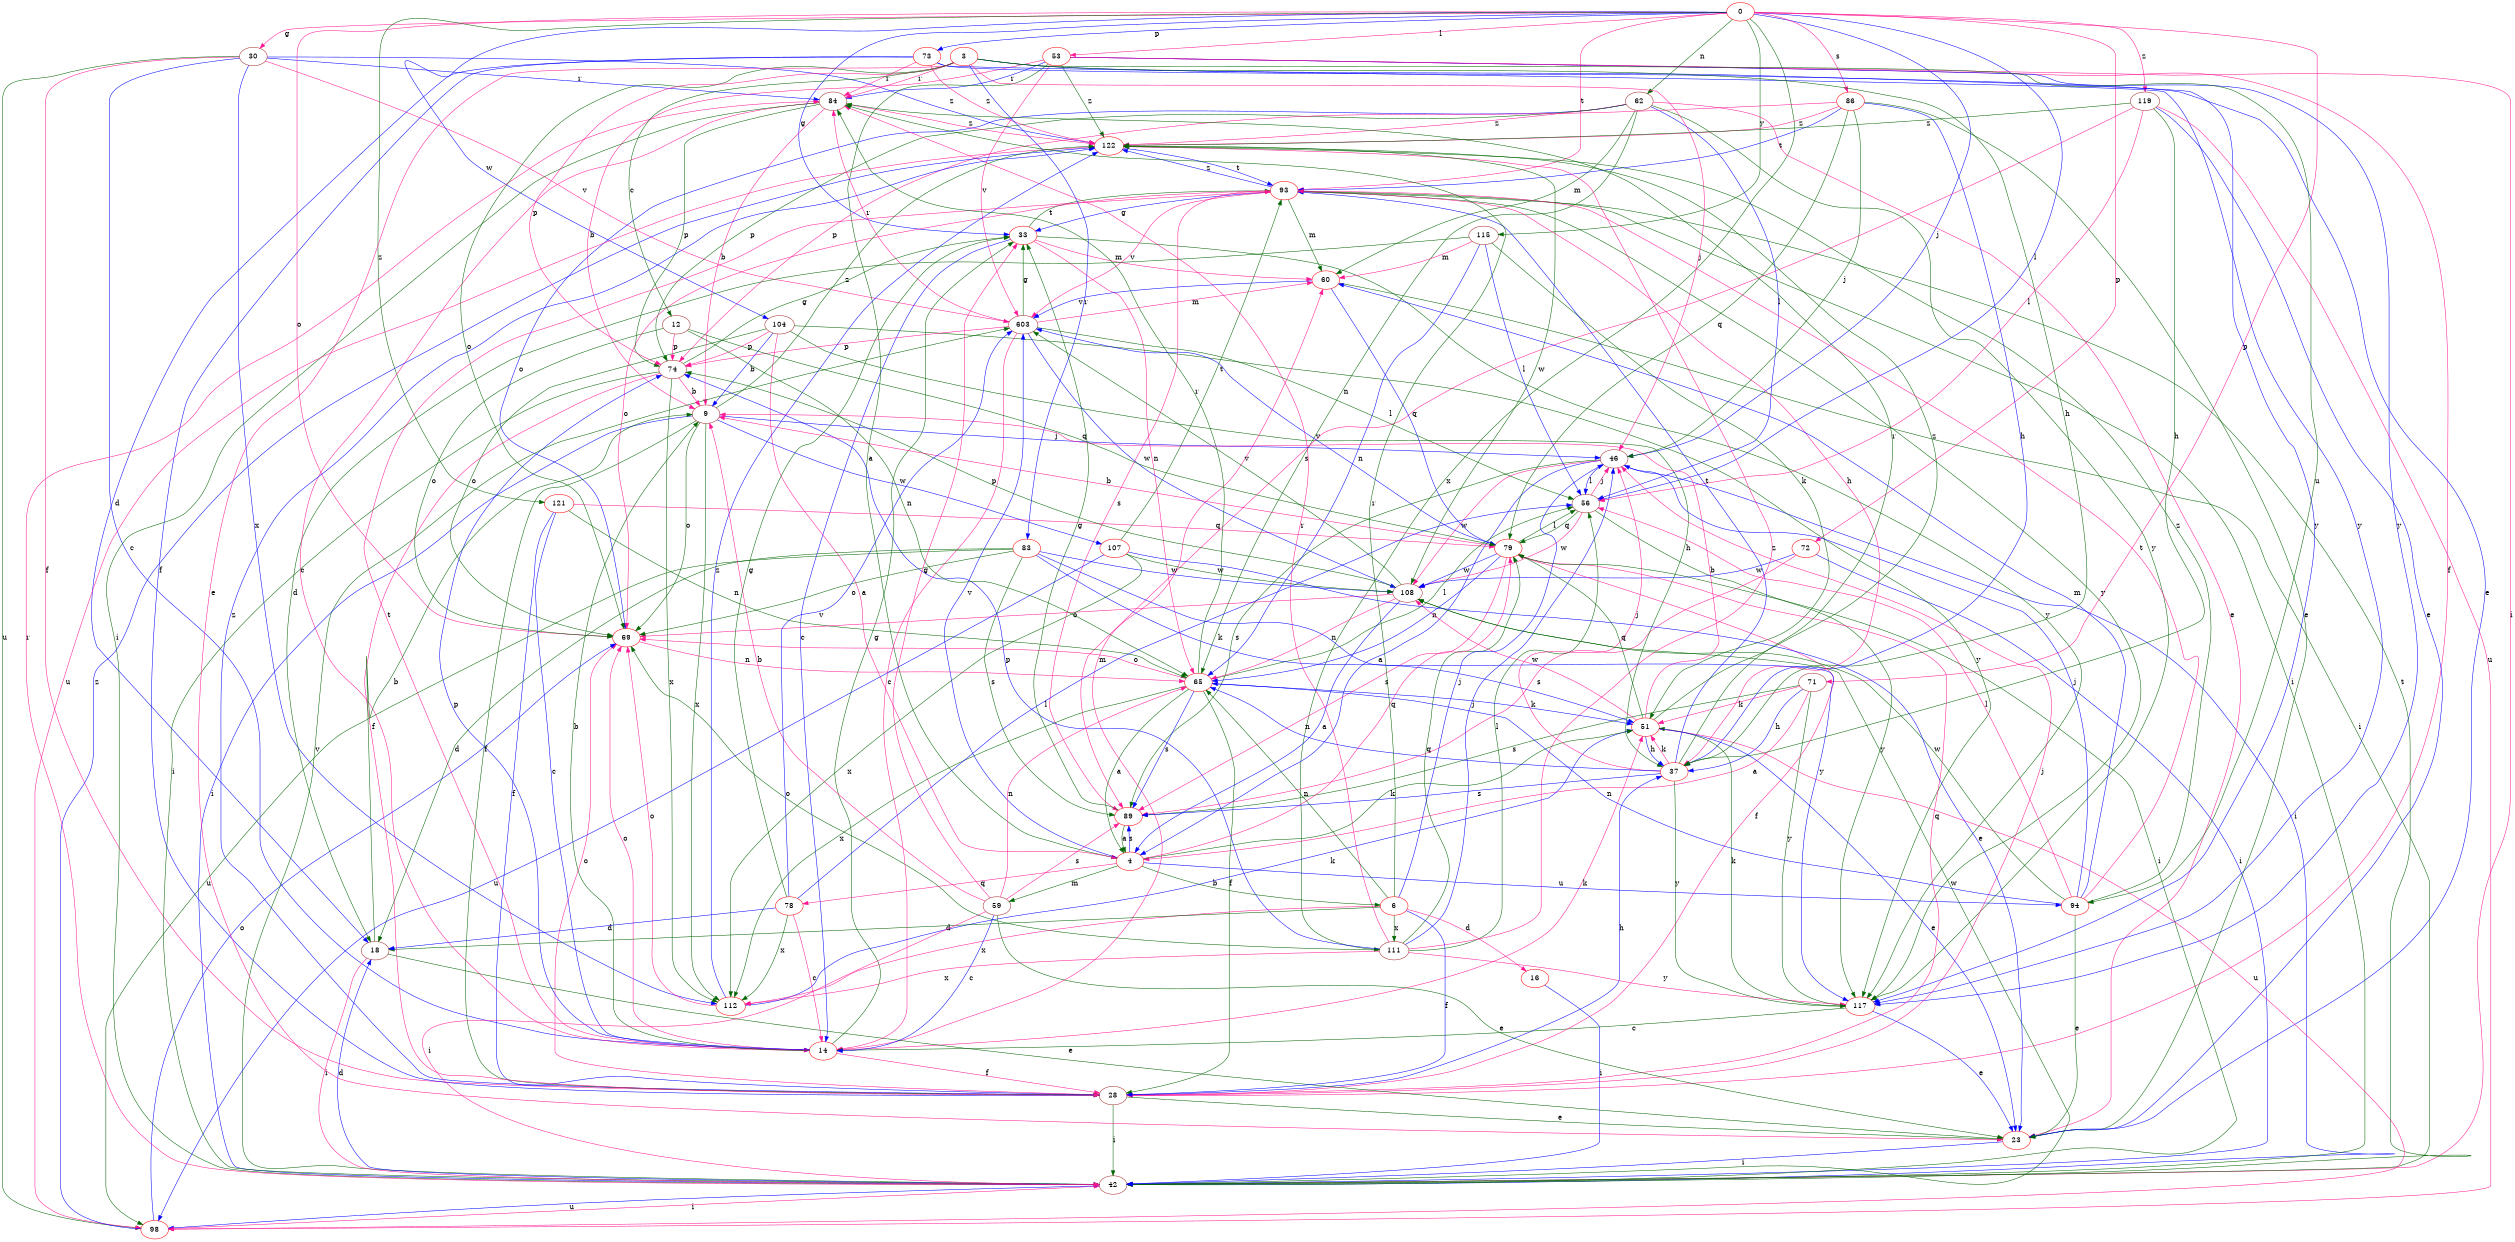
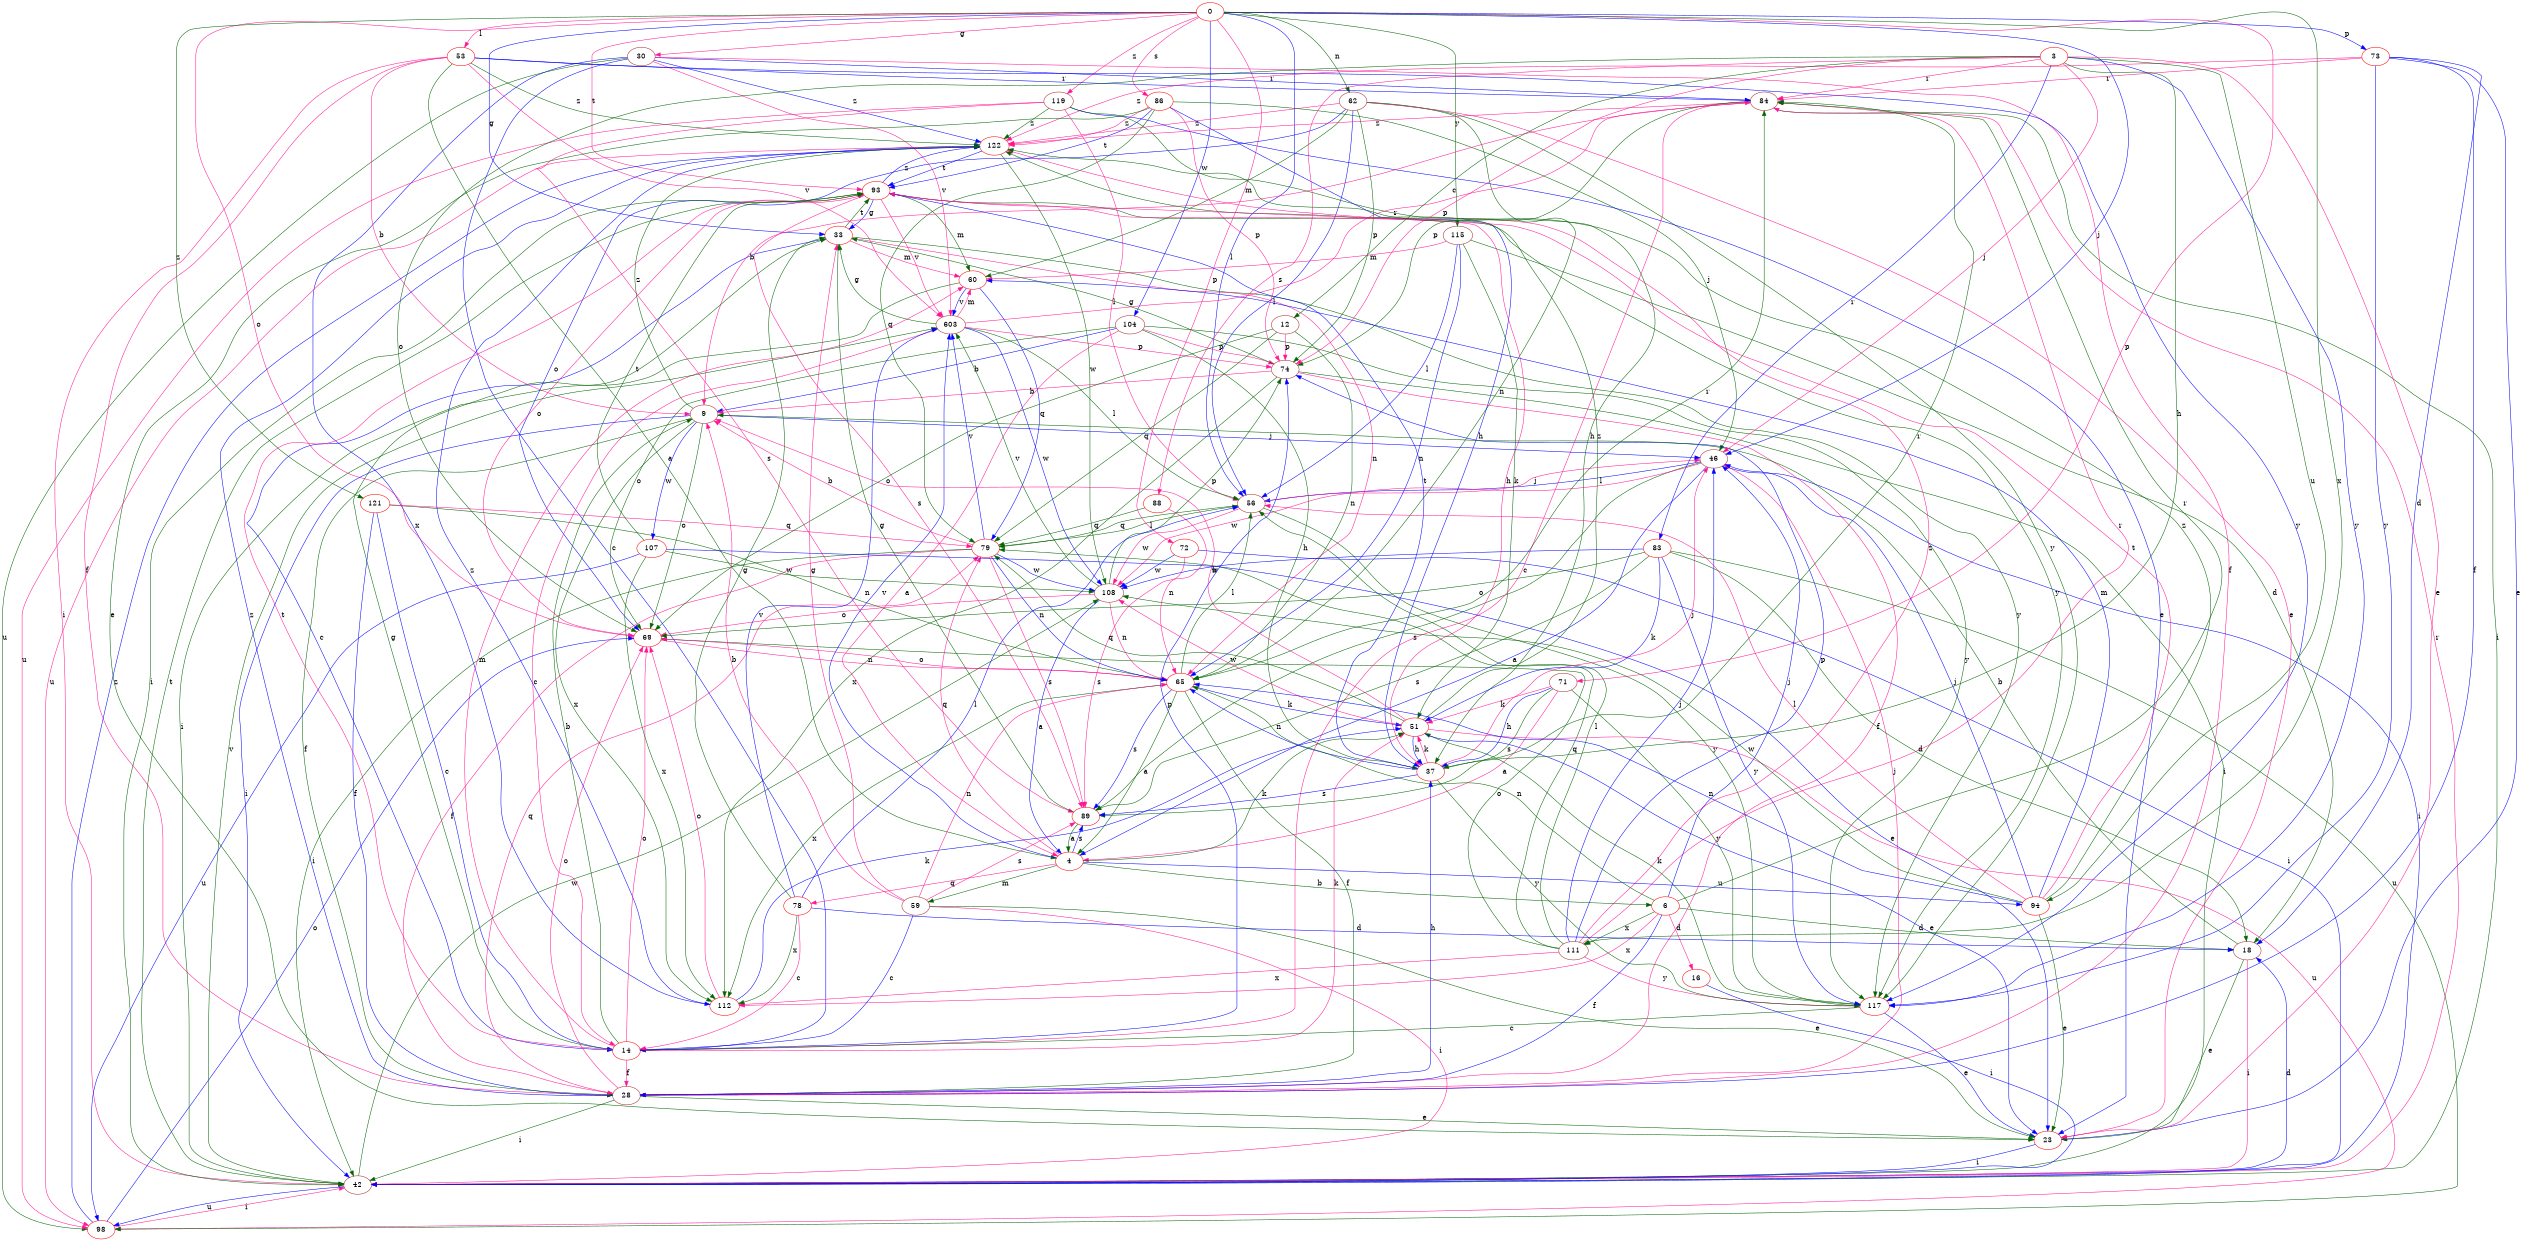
none -> (1157, 504)
